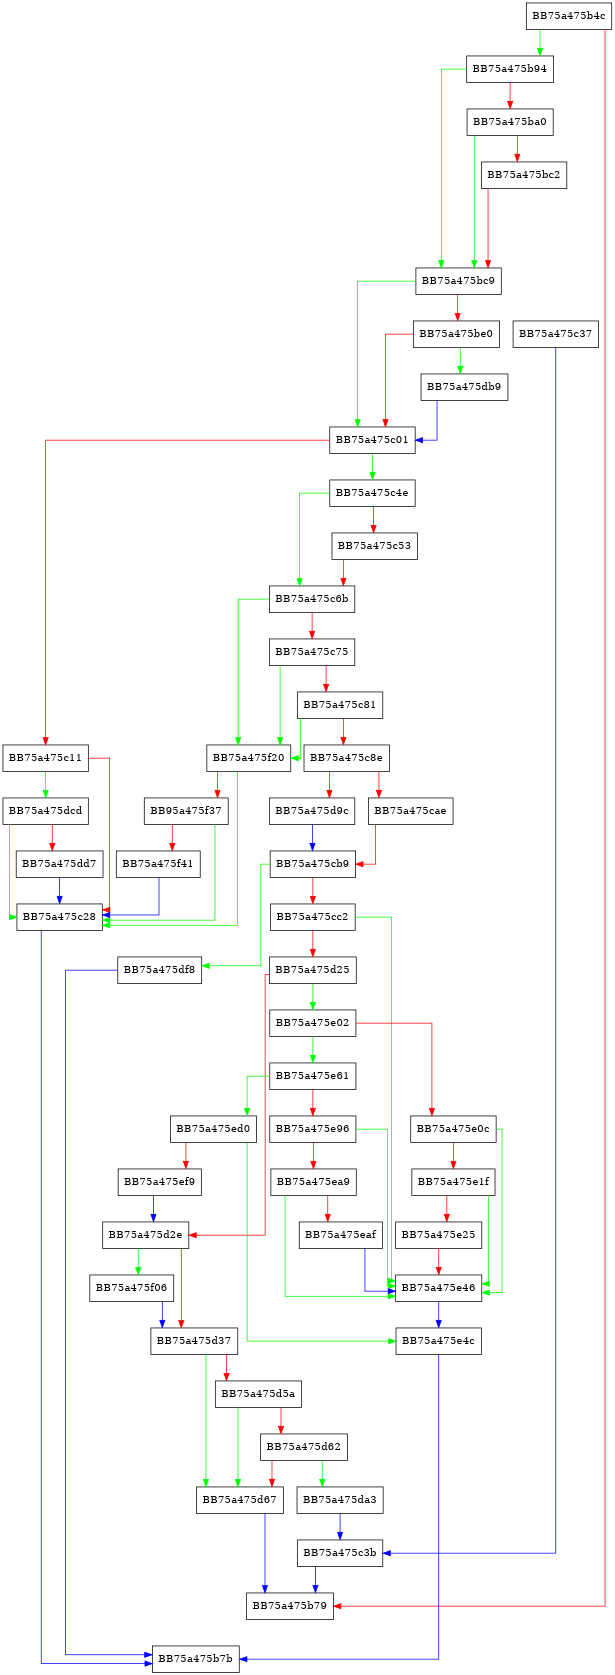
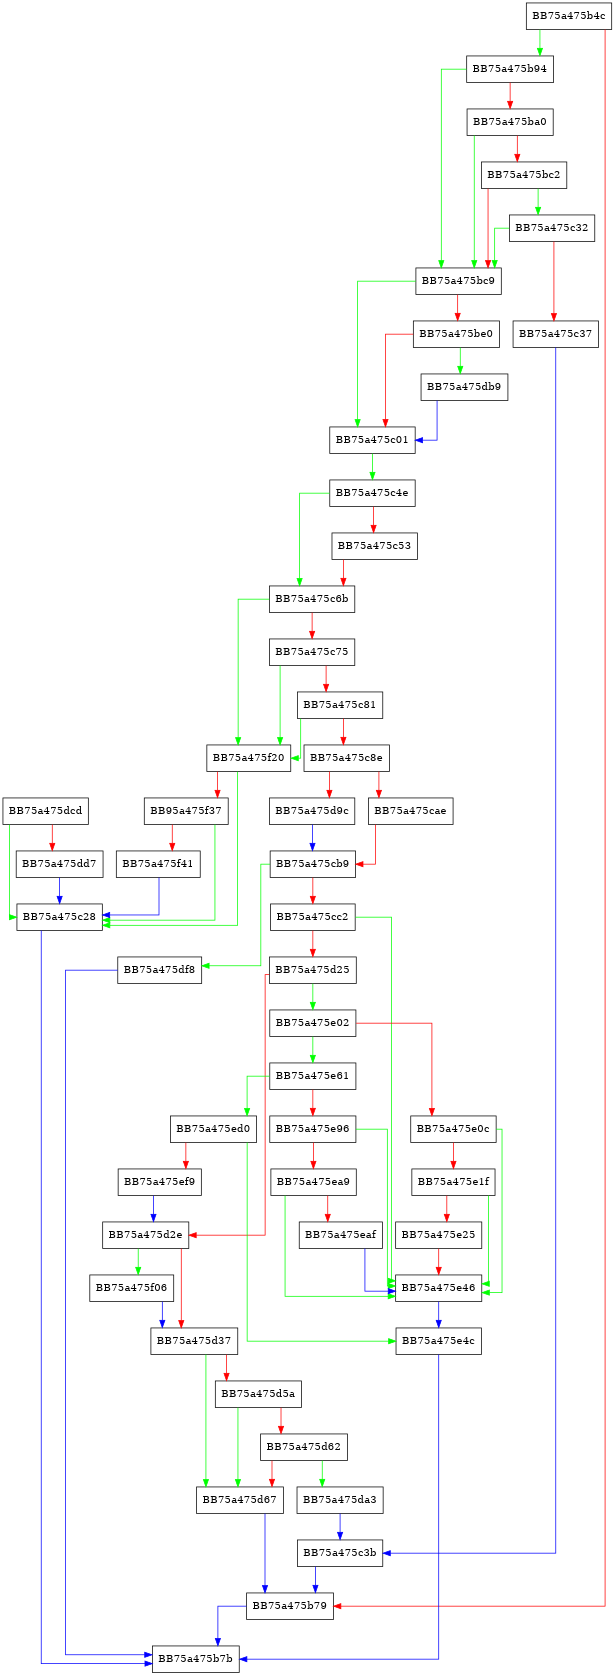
none -> (552, 228)
(46, 758) -> none
none -> (218, 1608)
